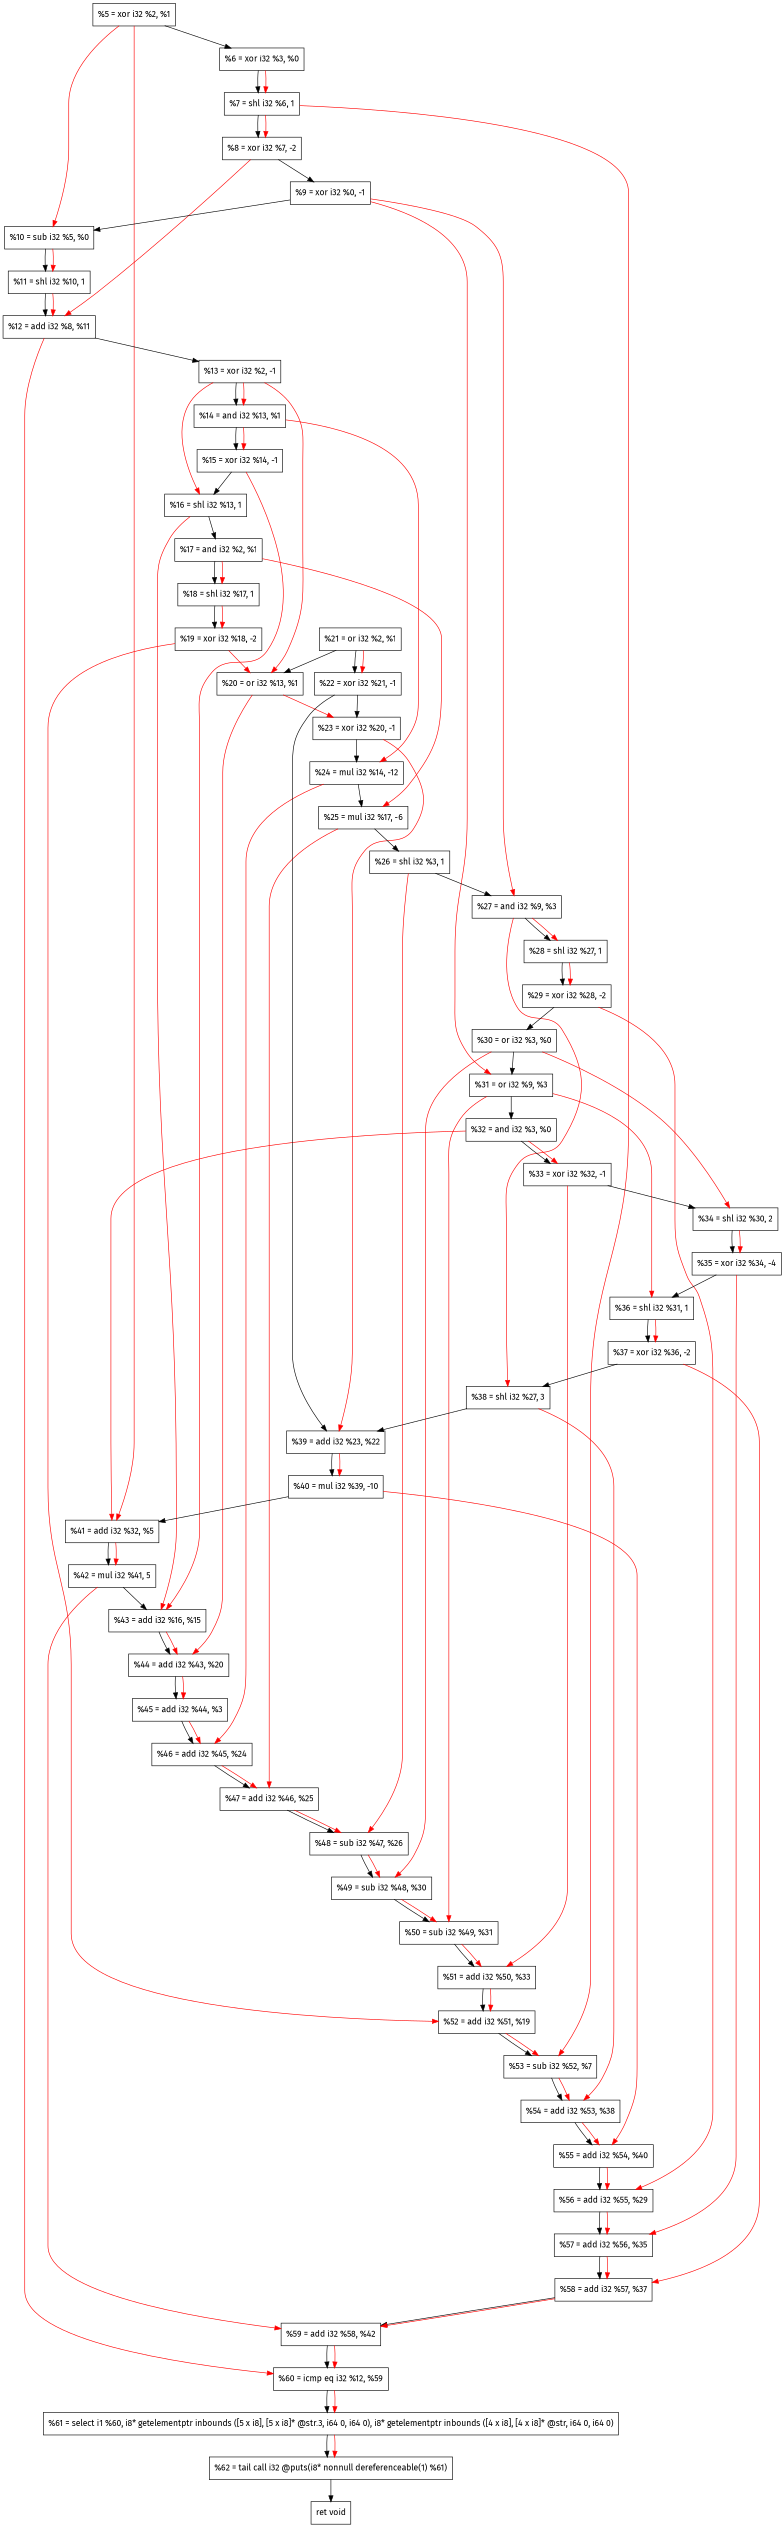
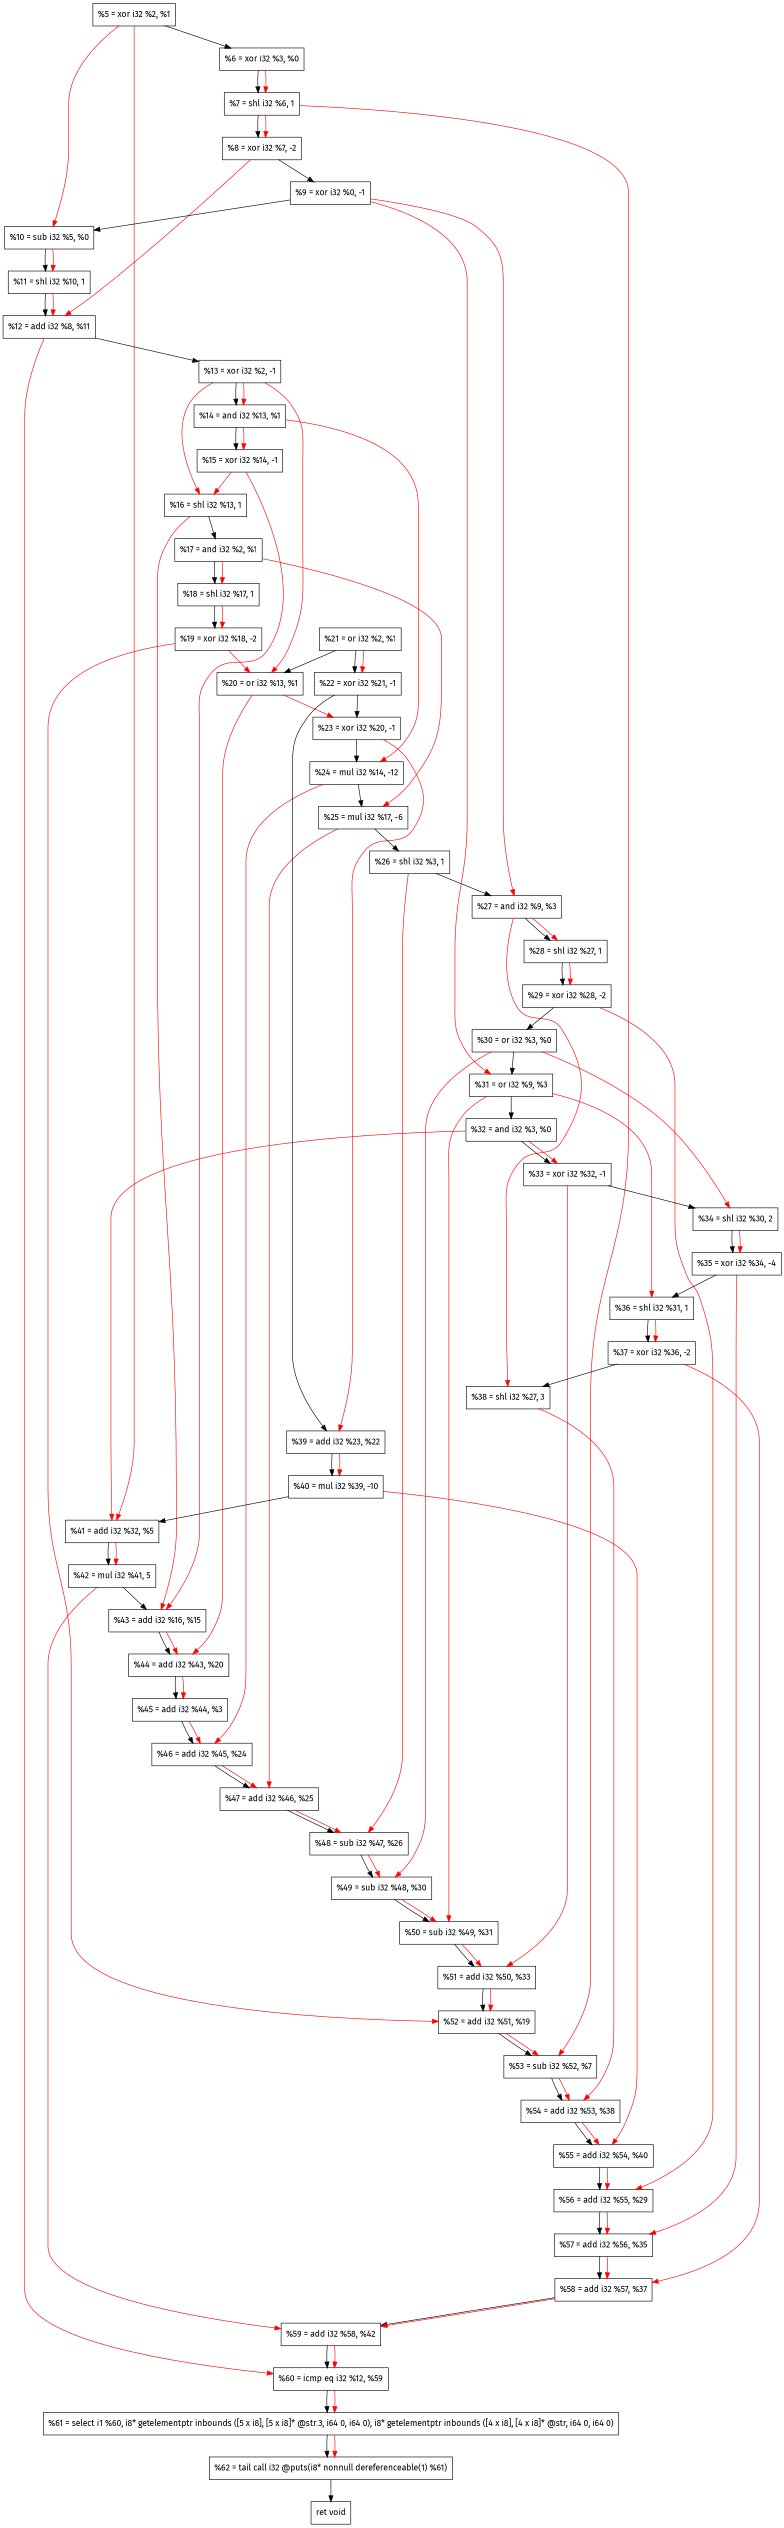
(225, 481) -> (225, 481)
(421, 1420) -> none
